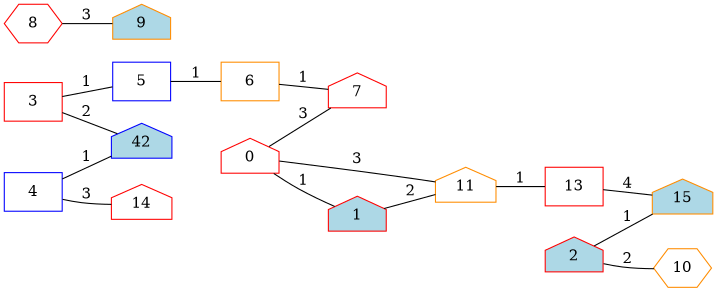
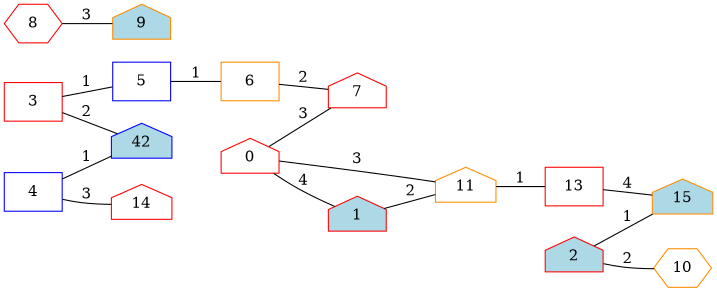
(304, 78) -> (304, 78)
(304, 181) -> (304, 181)
